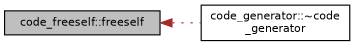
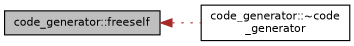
(82, 23) -> (82, 23)
